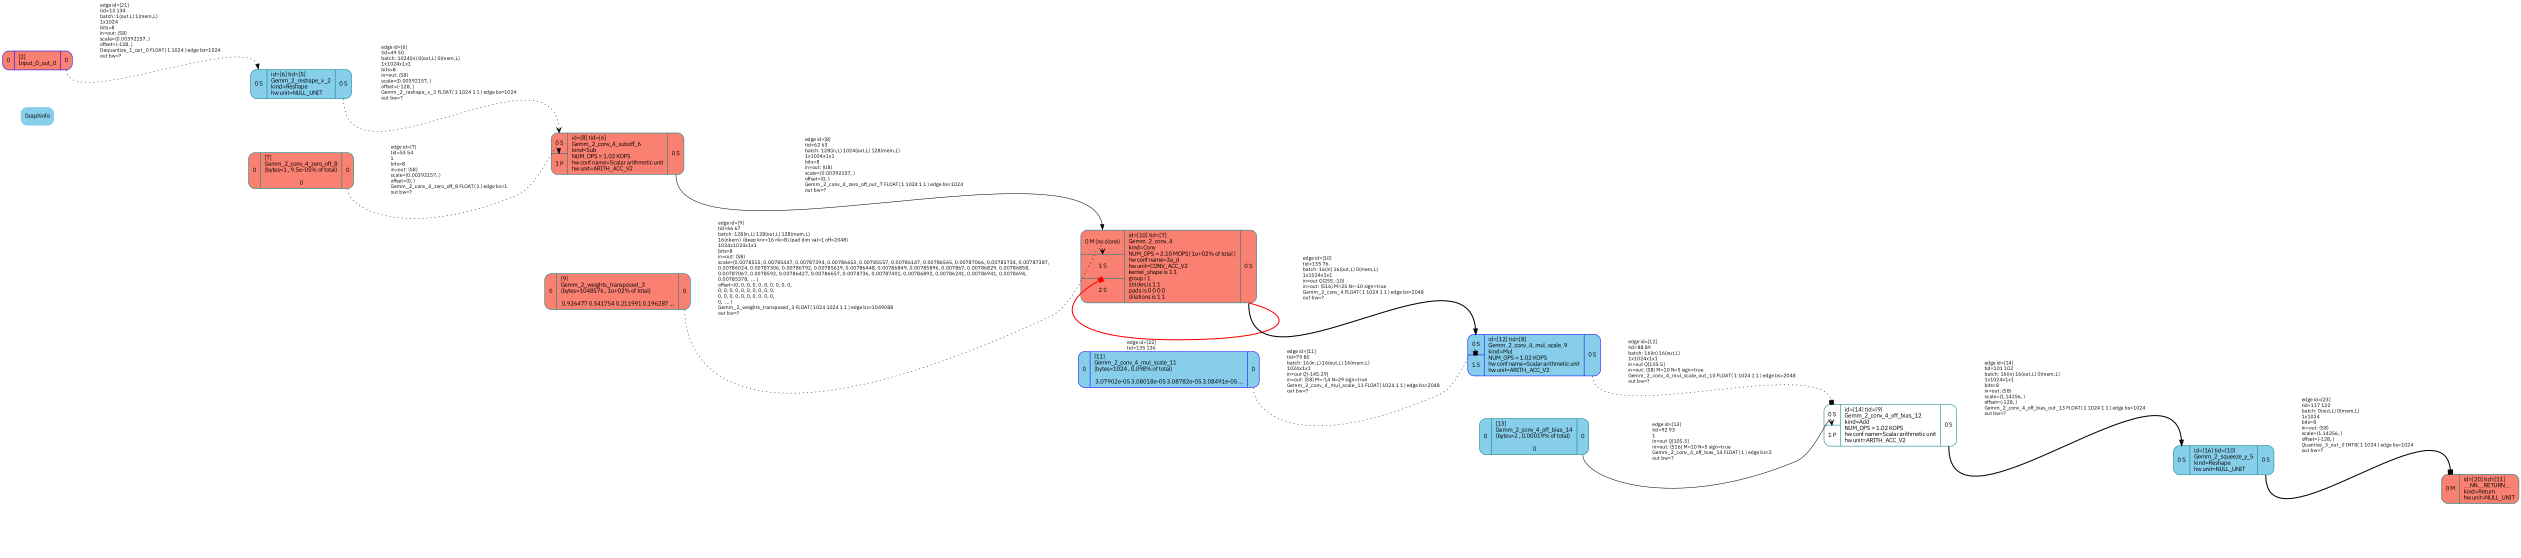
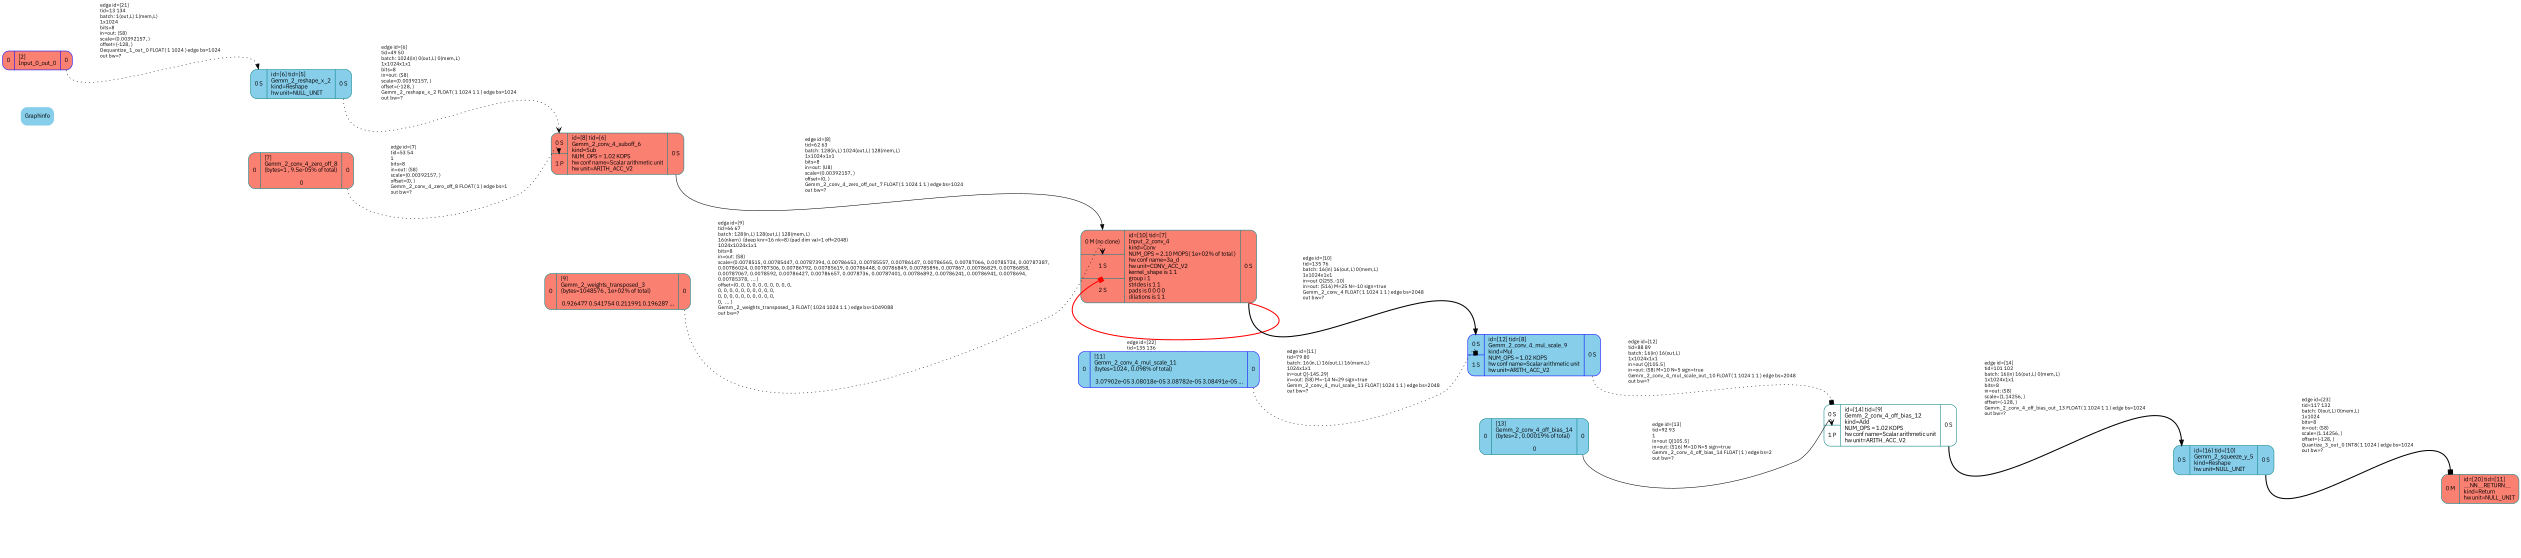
(1151, 242) -> (1149, 242)
